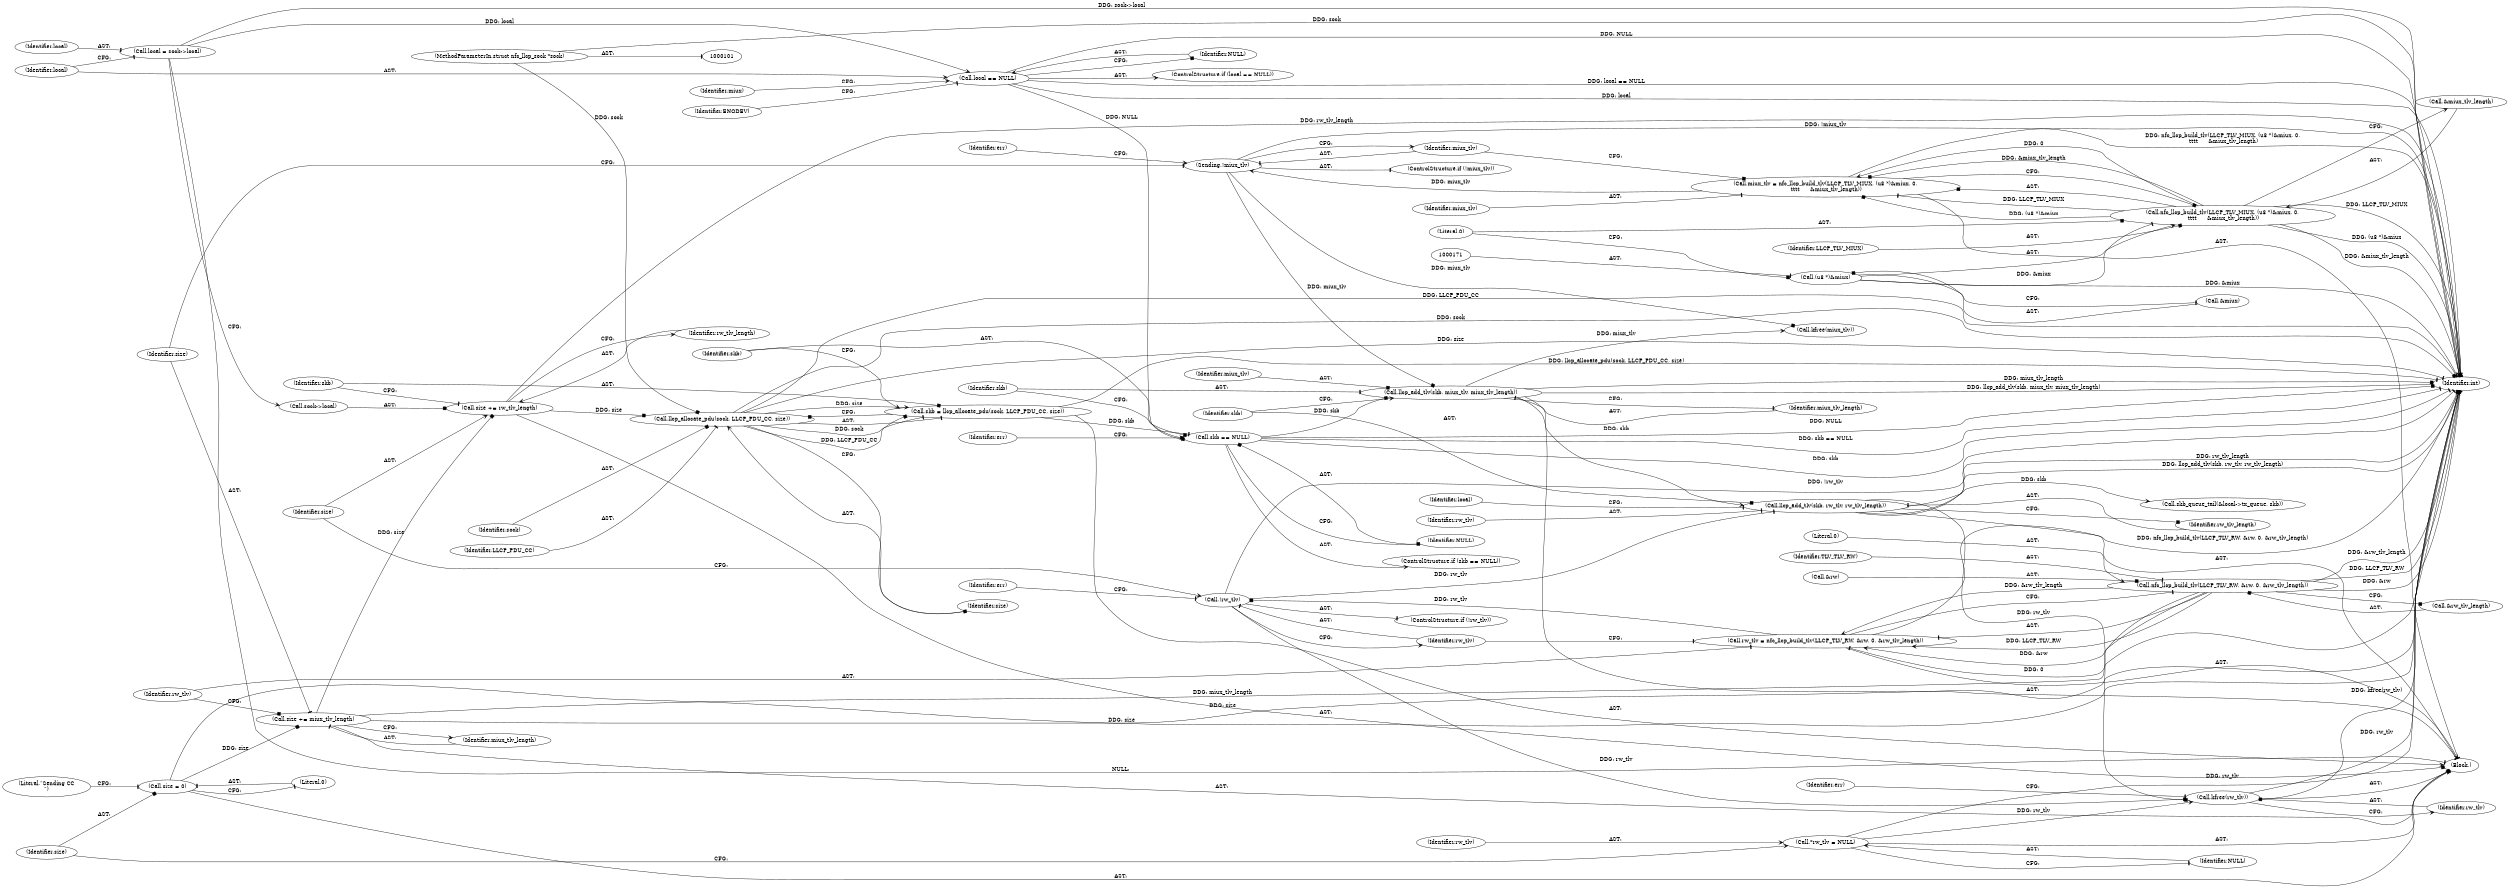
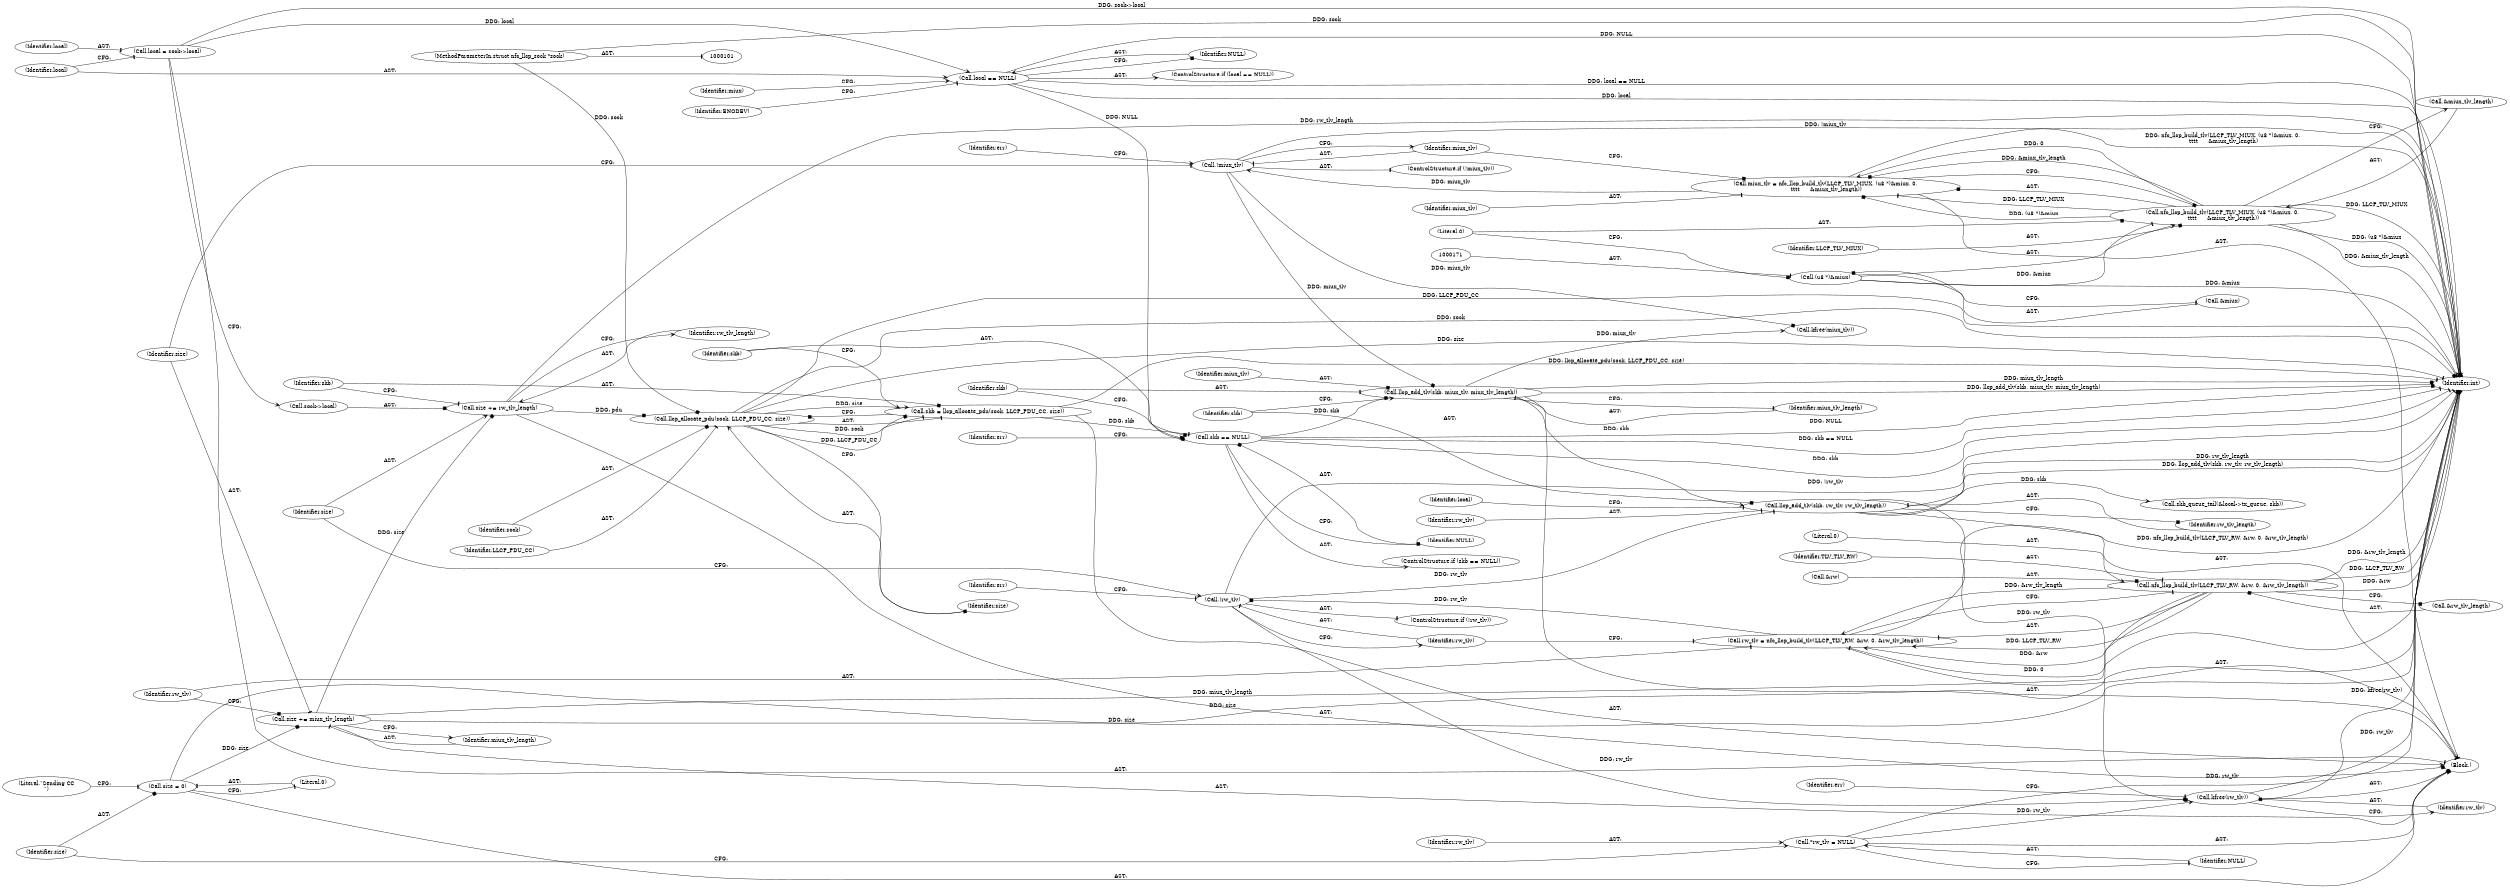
(1223, 166) -> (1223, 166)
(609, 410) -> (609, 410)
(1122, 770) -> (1122, 770)
